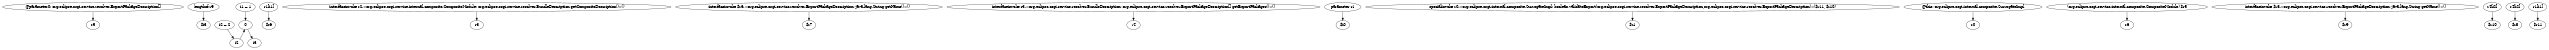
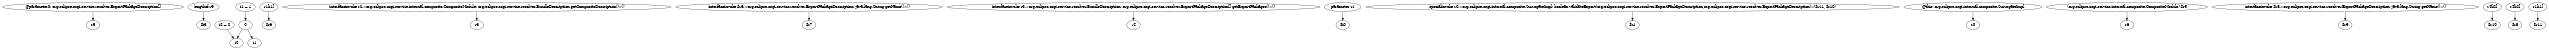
(242, 35) -> (240, 33)
(254, 43) -> (254, 43)
